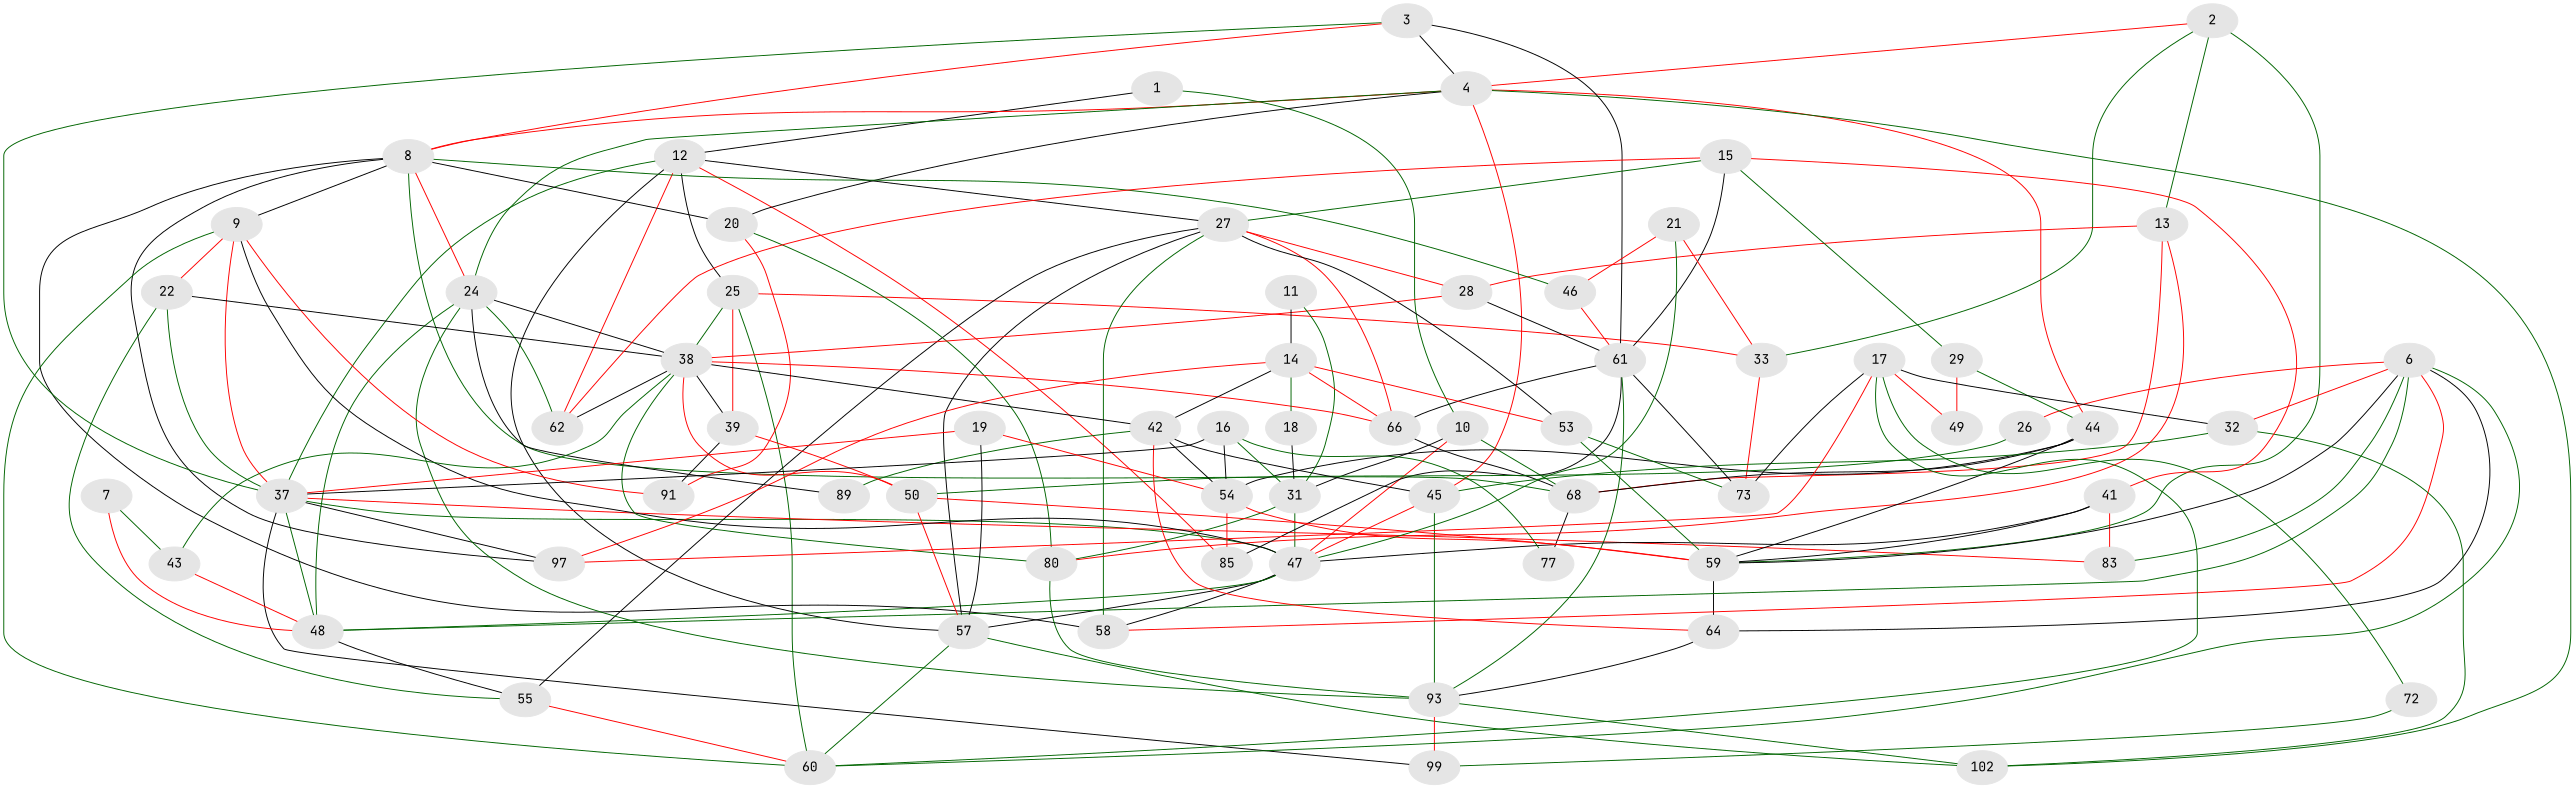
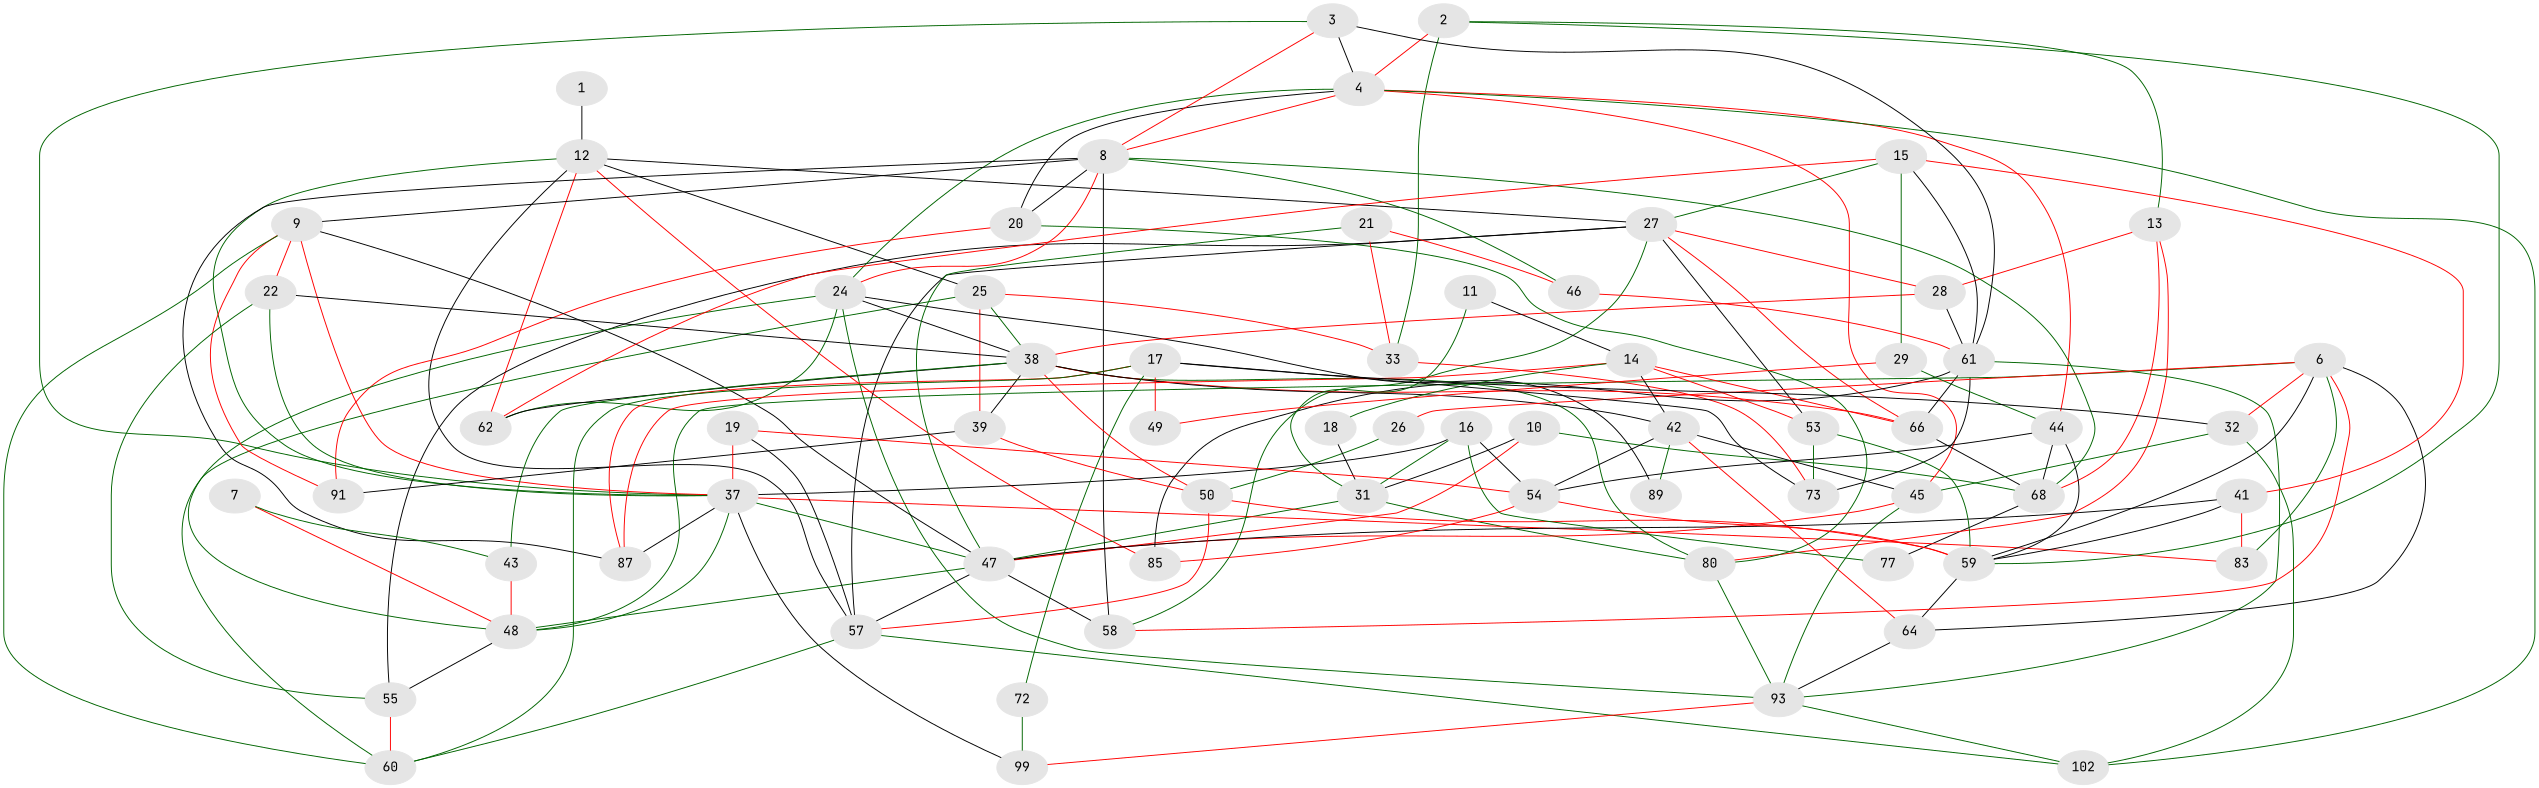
(1401, 179) -> none
(559, 564) -> (625, 564)
(1796, 721) -> none
